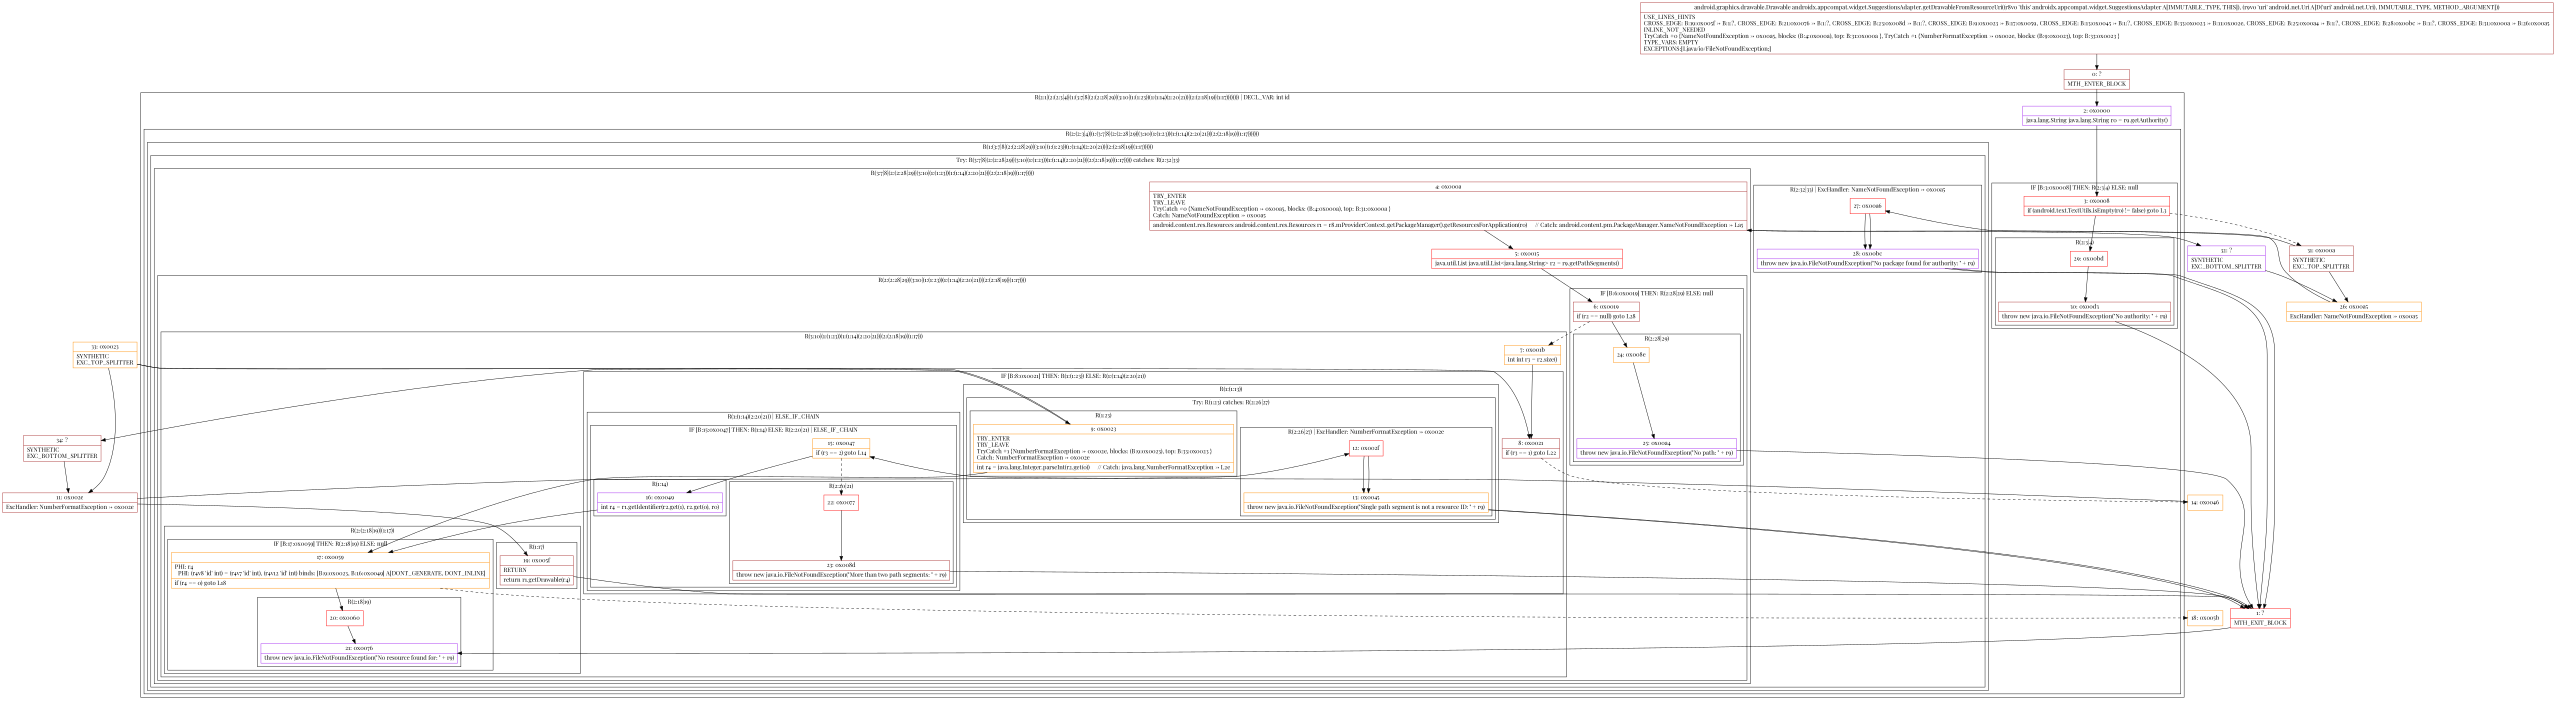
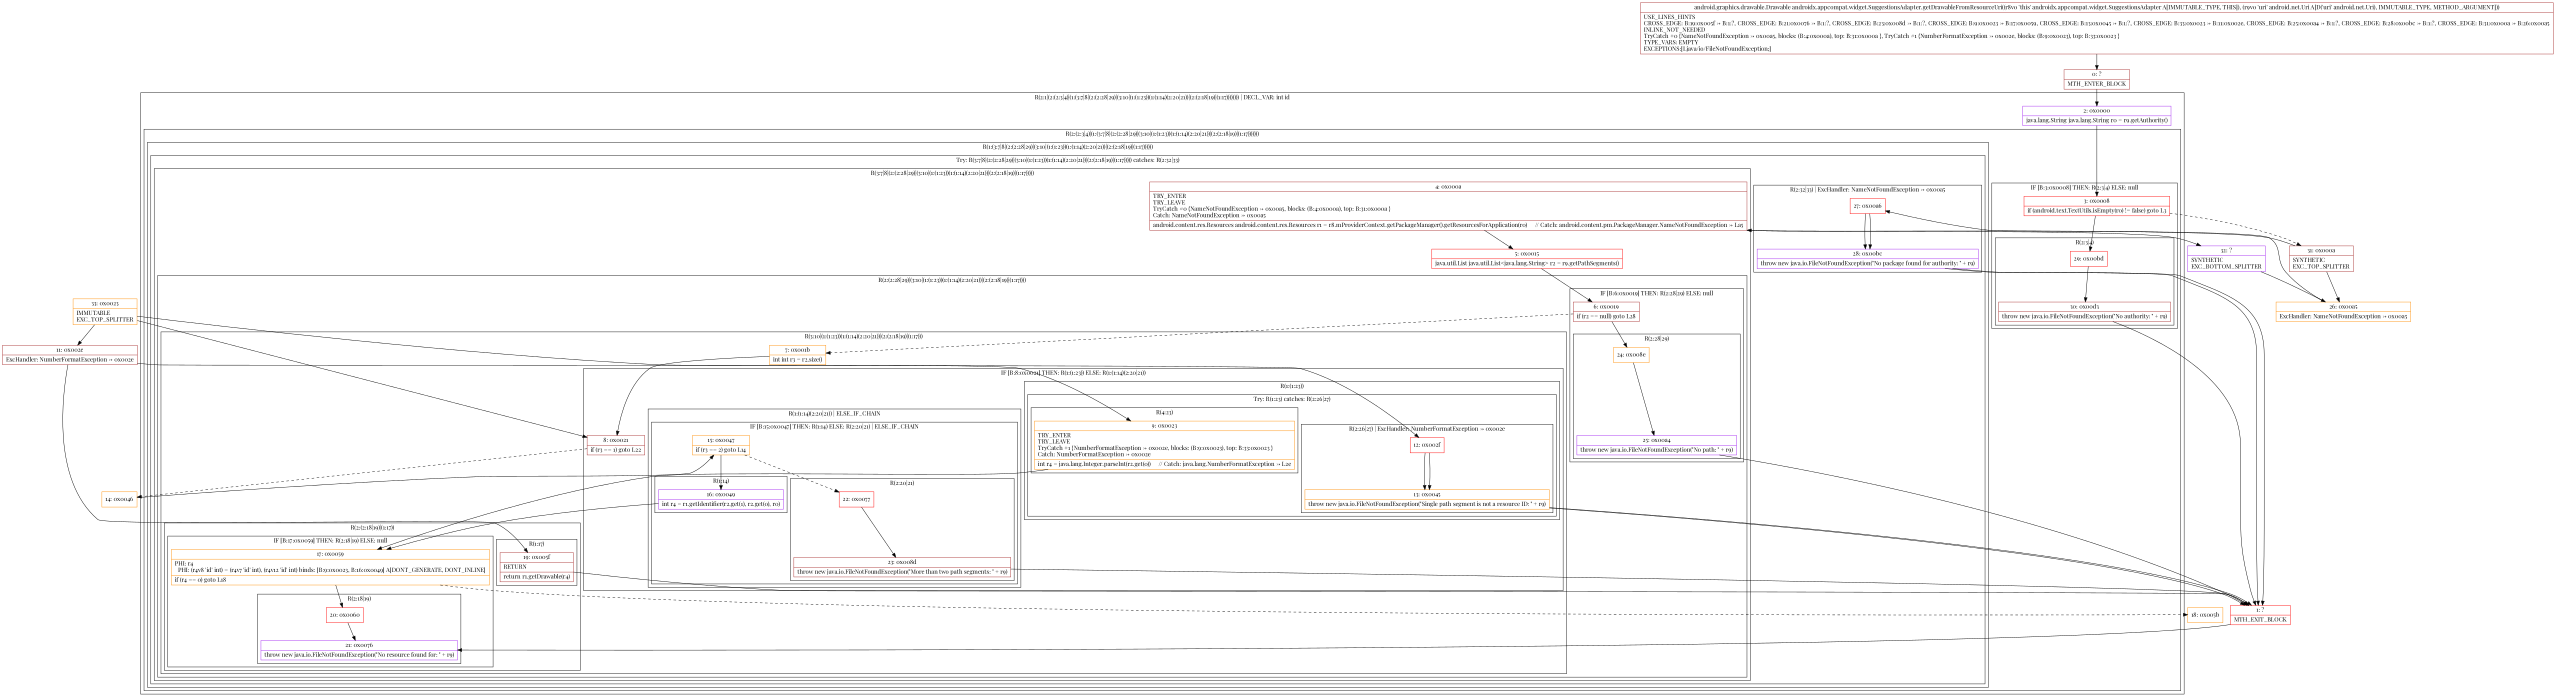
(93, 356) -> (93, 313)
(1231, 390) -> (1292, 386)
(1104, 416) -> (1165, 413)
(62, 448) -> none
